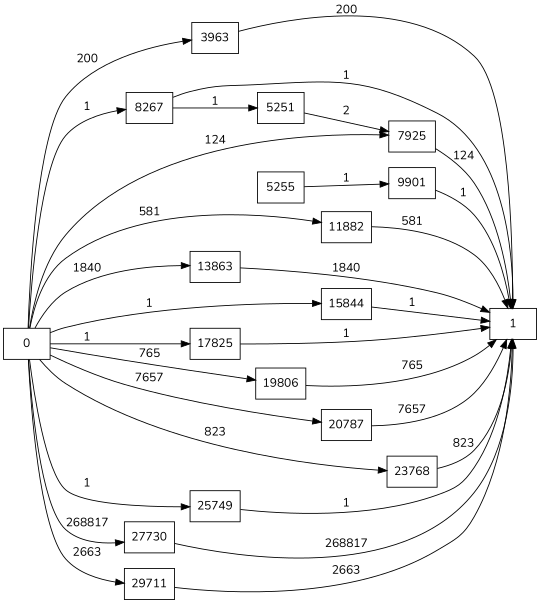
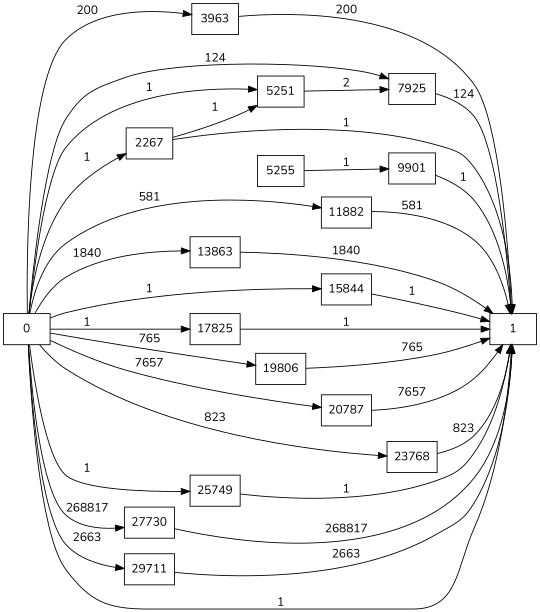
(149, 108) -> (149, 143)
none -> (75, 138)
none -> (263, 609)
